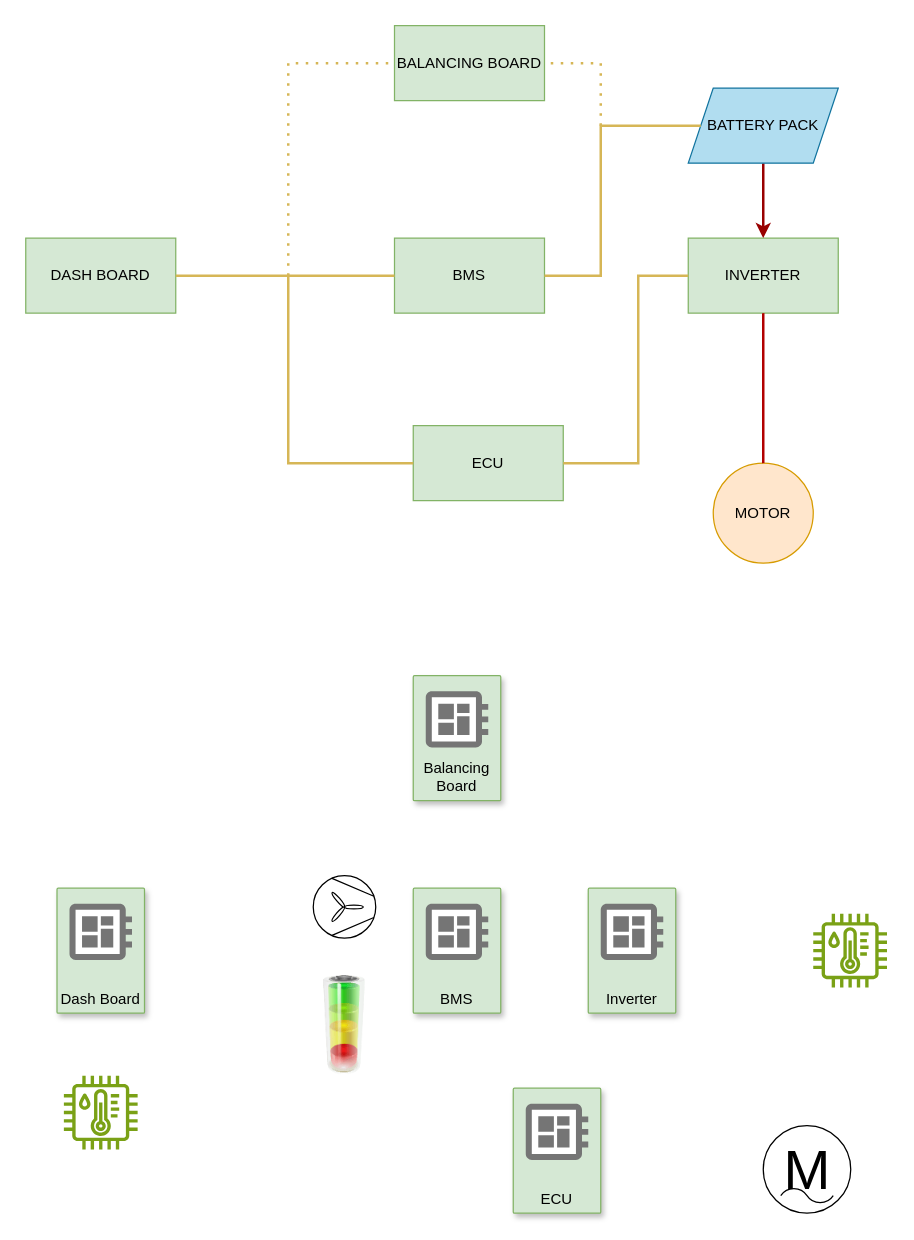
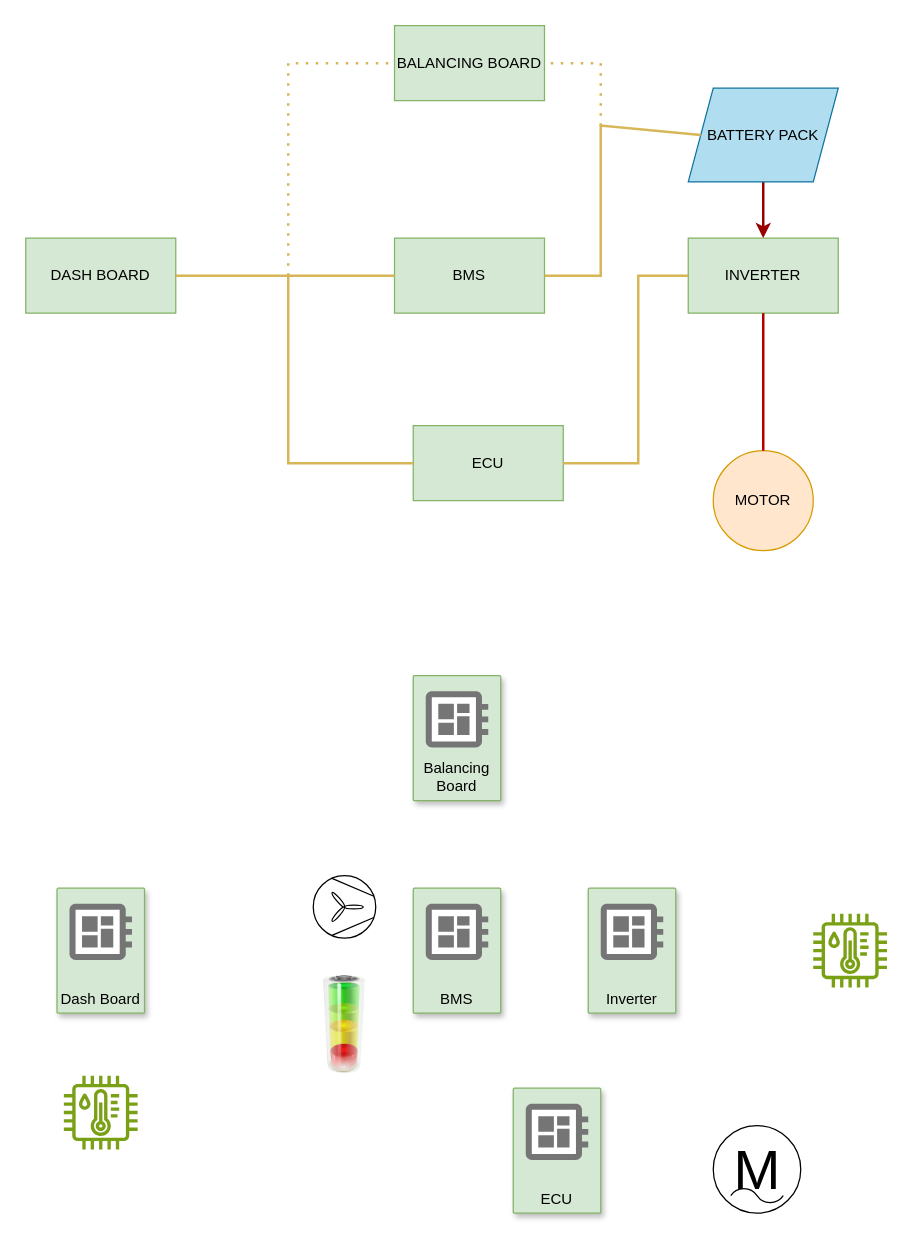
(763, 126) -> (763, 135)
(763, 513) -> (763, 501)
(807, 1169) -> (757, 1169)
